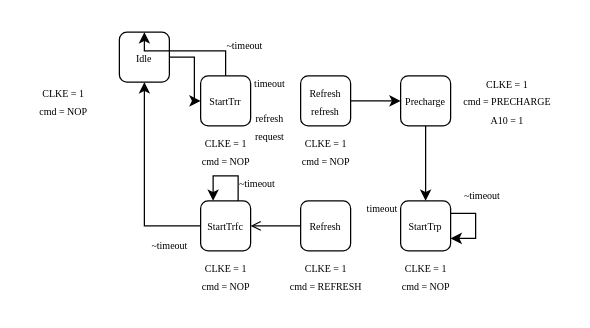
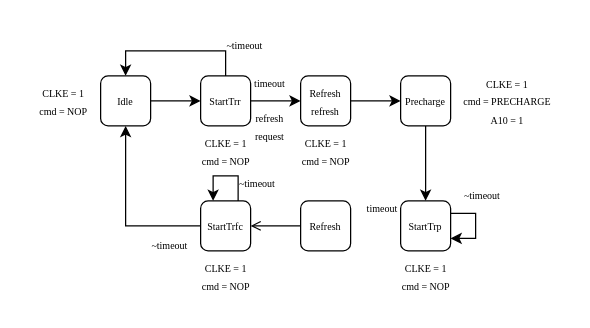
(144, 57) -> (126, 101)
none -> (272, 101)
(326, 276) -> none
